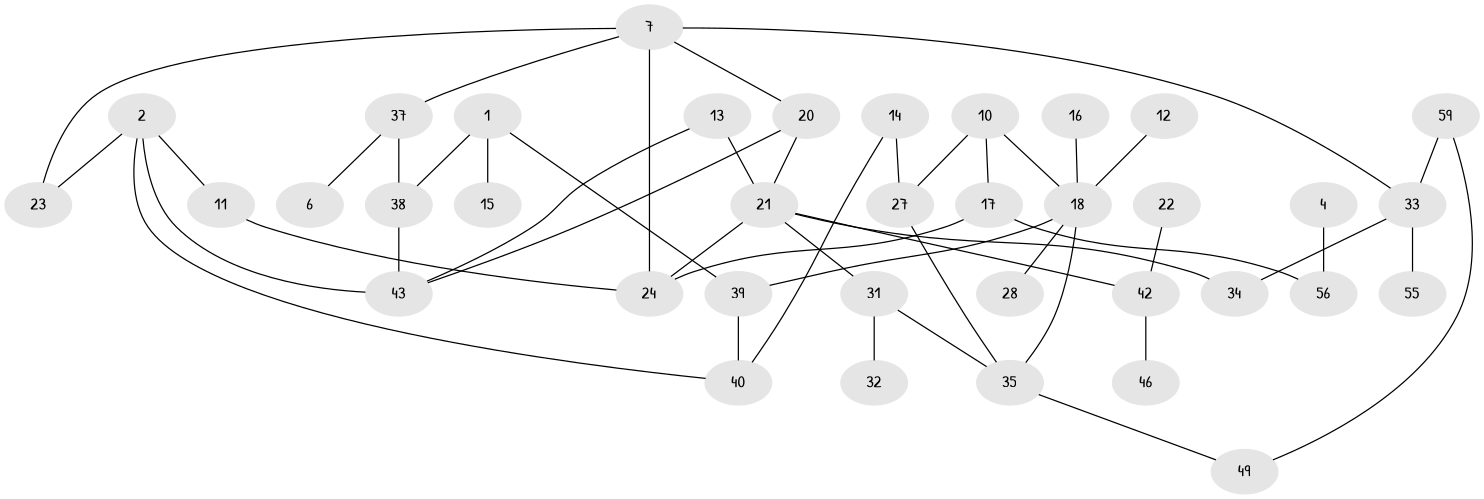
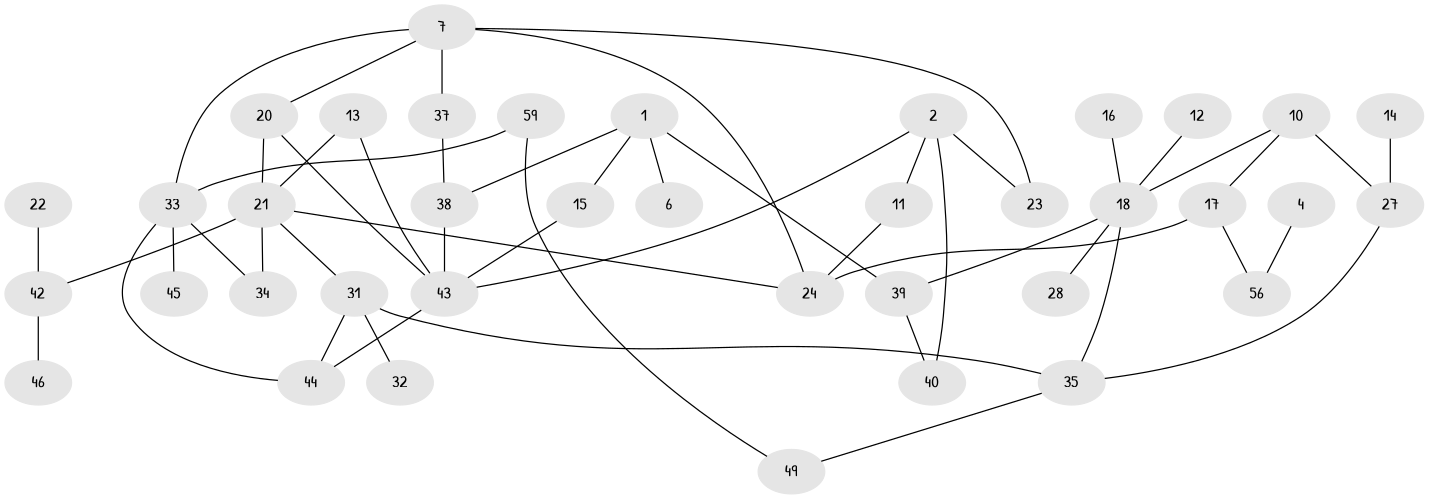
(355, 160) -> (657, 161)
(825, 239) -> none
none -> (506, 254)
(1413, 294) -> (174, 294)
none -> (311, 383)
